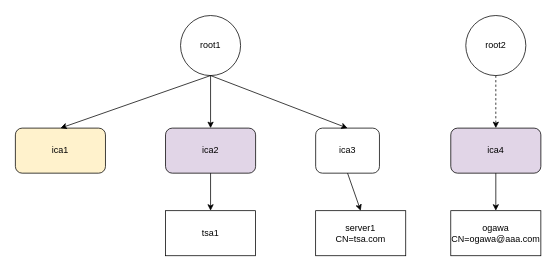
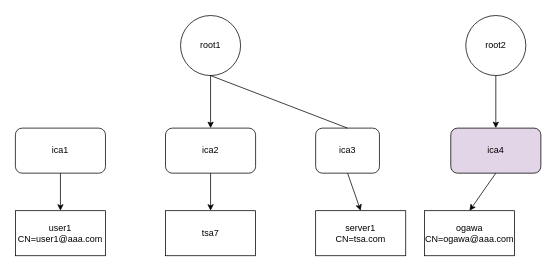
(495, 99) -> (495, 99)
(137, 101) -> none
(341, 125) -> (344, 126)
(60, 150) -> (60, 150)
(210, 150) -> (210, 150)
none -> (60, 189)
none -> (60, 233)
(210, 233) -> (210, 233)
(495, 233) -> (469, 233)
